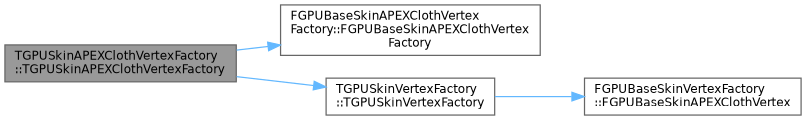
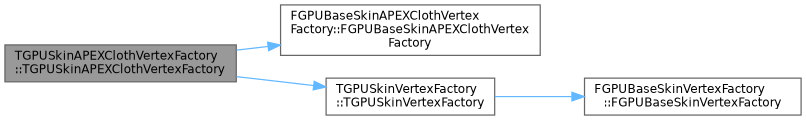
(693, 97) -> (693, 97)
